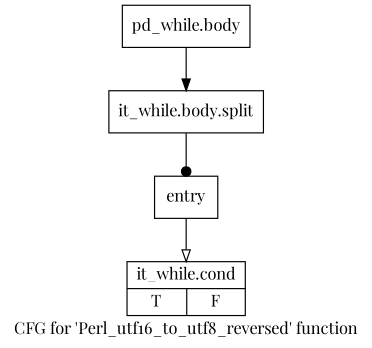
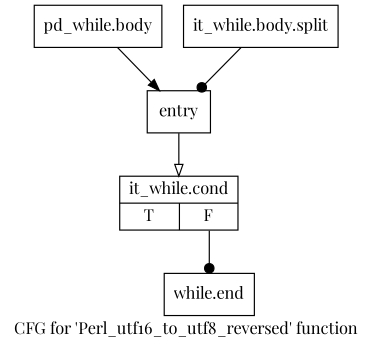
(186, 63) -> (134, 65)
none -> (209, 294)
